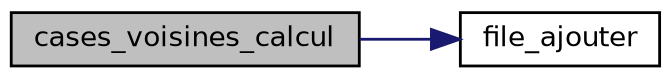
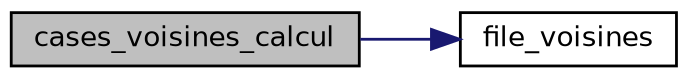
(560, 39) -> (568, 39)
